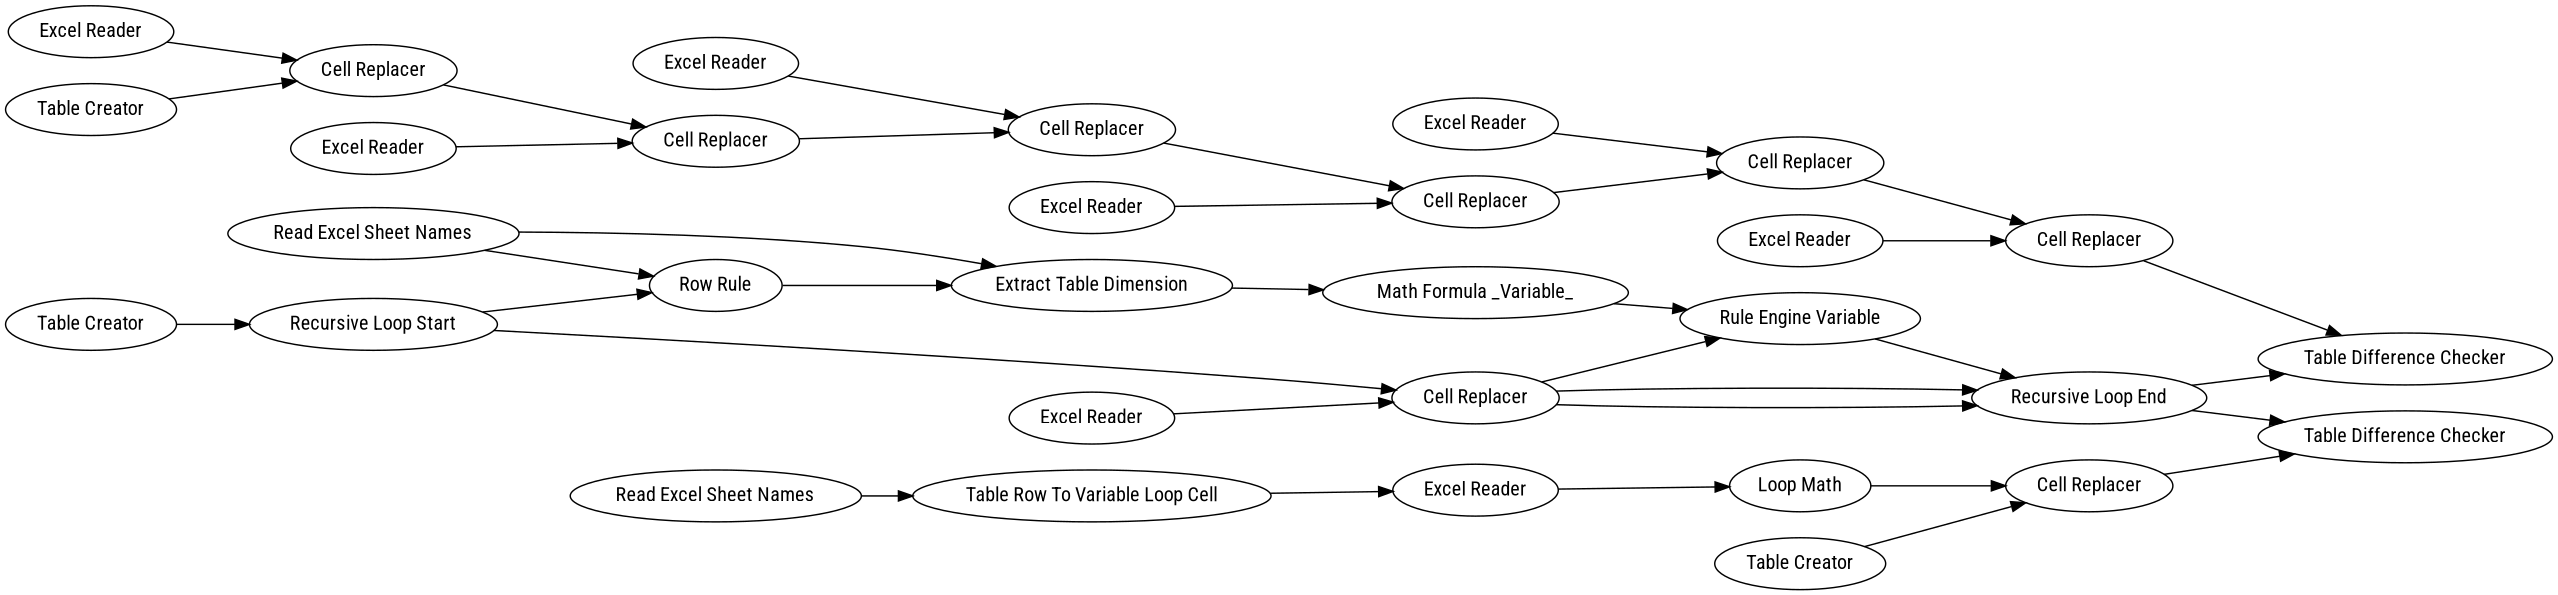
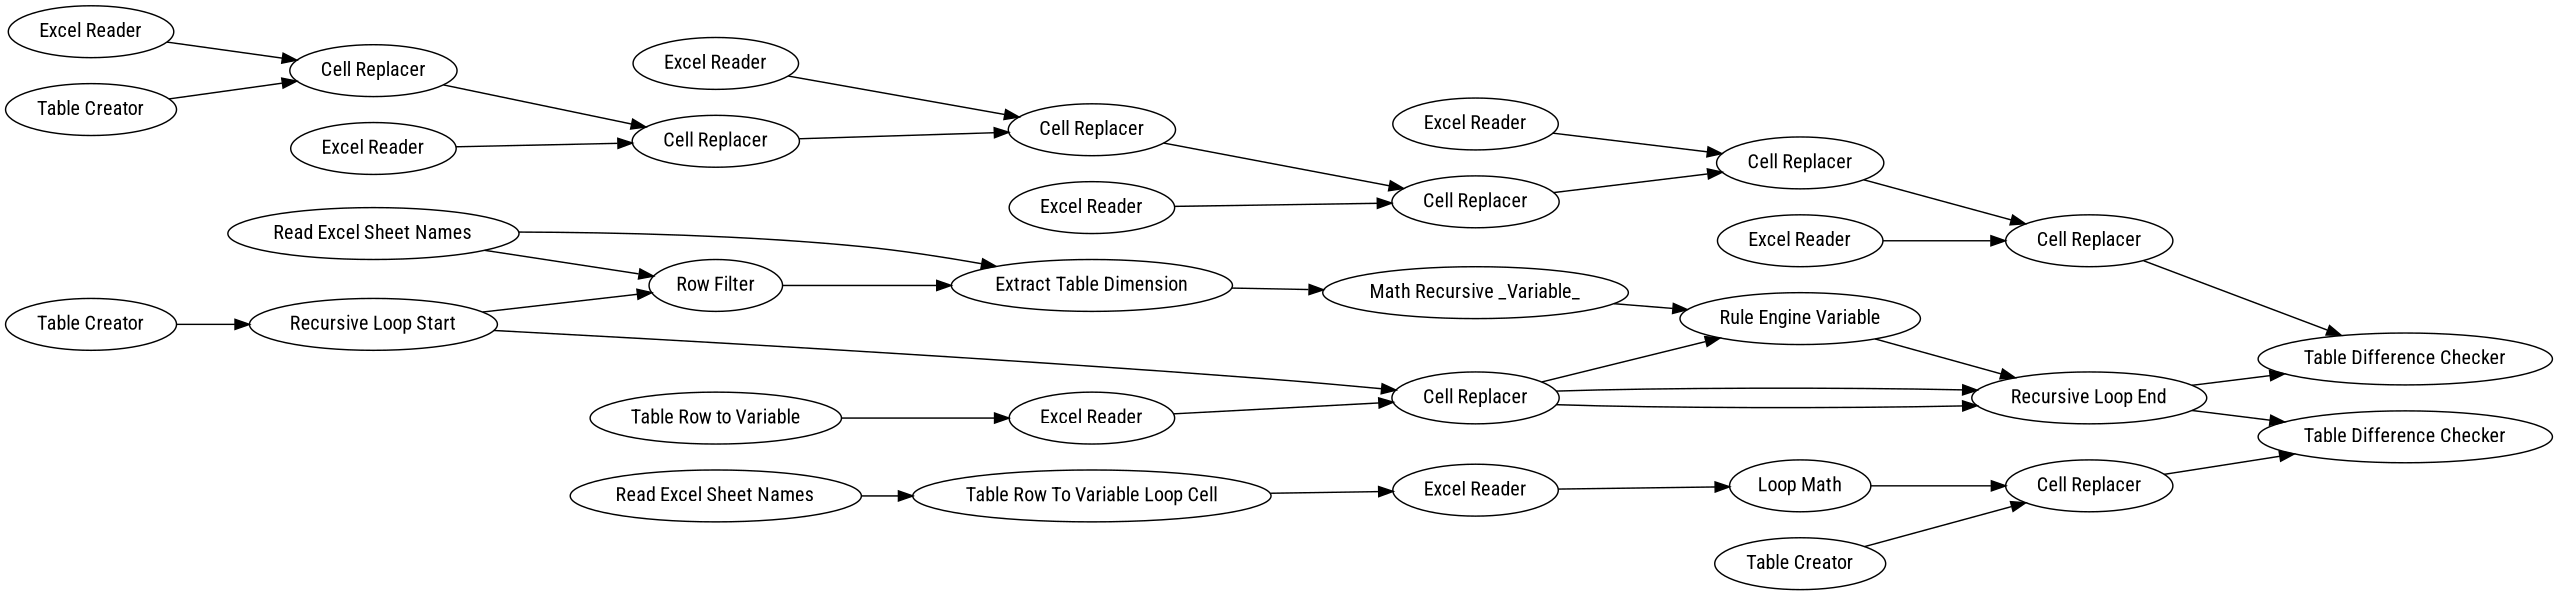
(716, 285) -> (716, 285)
(1476, 293) -> (1476, 293)
none -> (716, 418)
